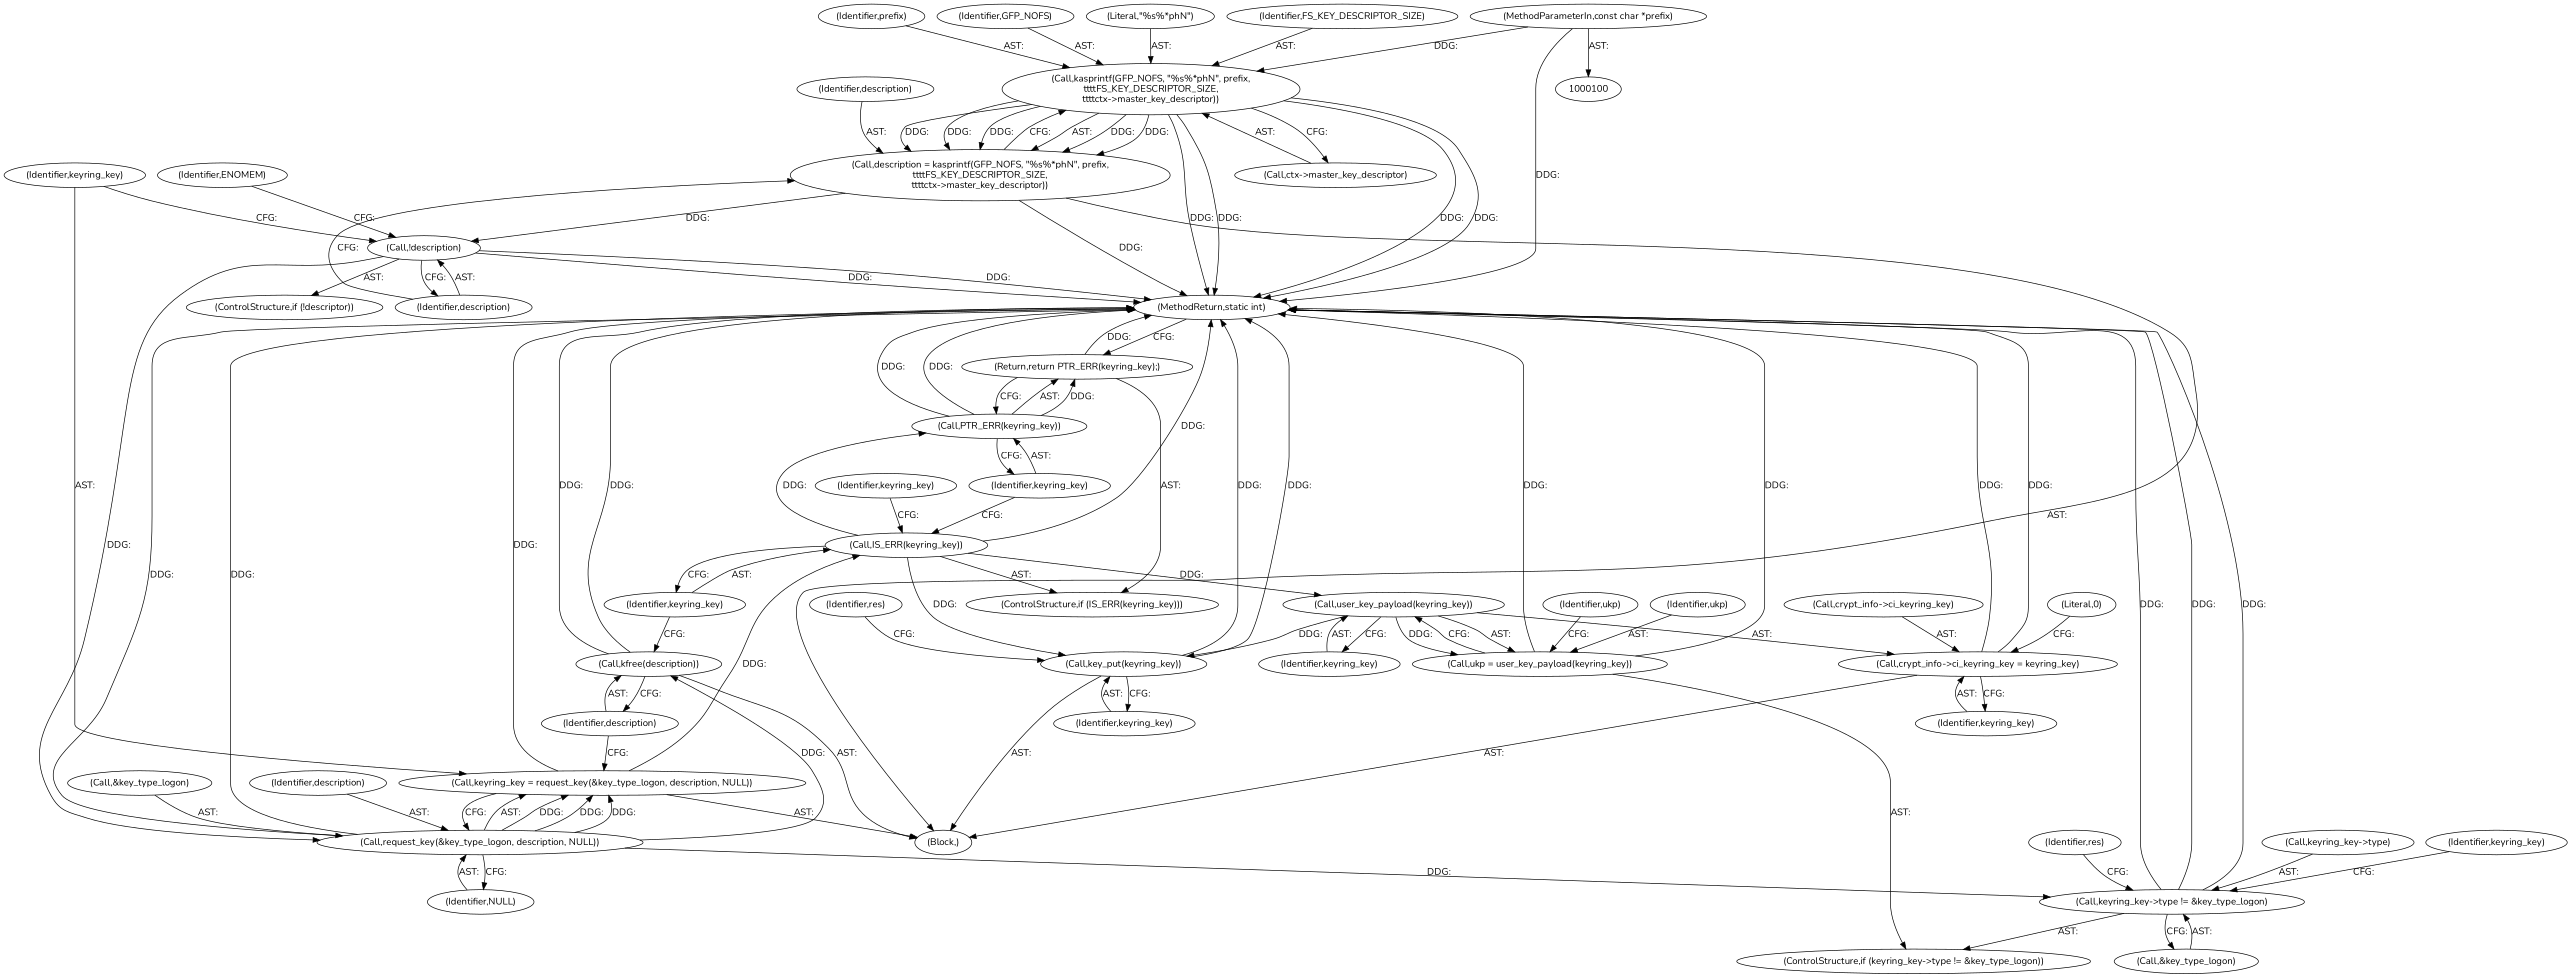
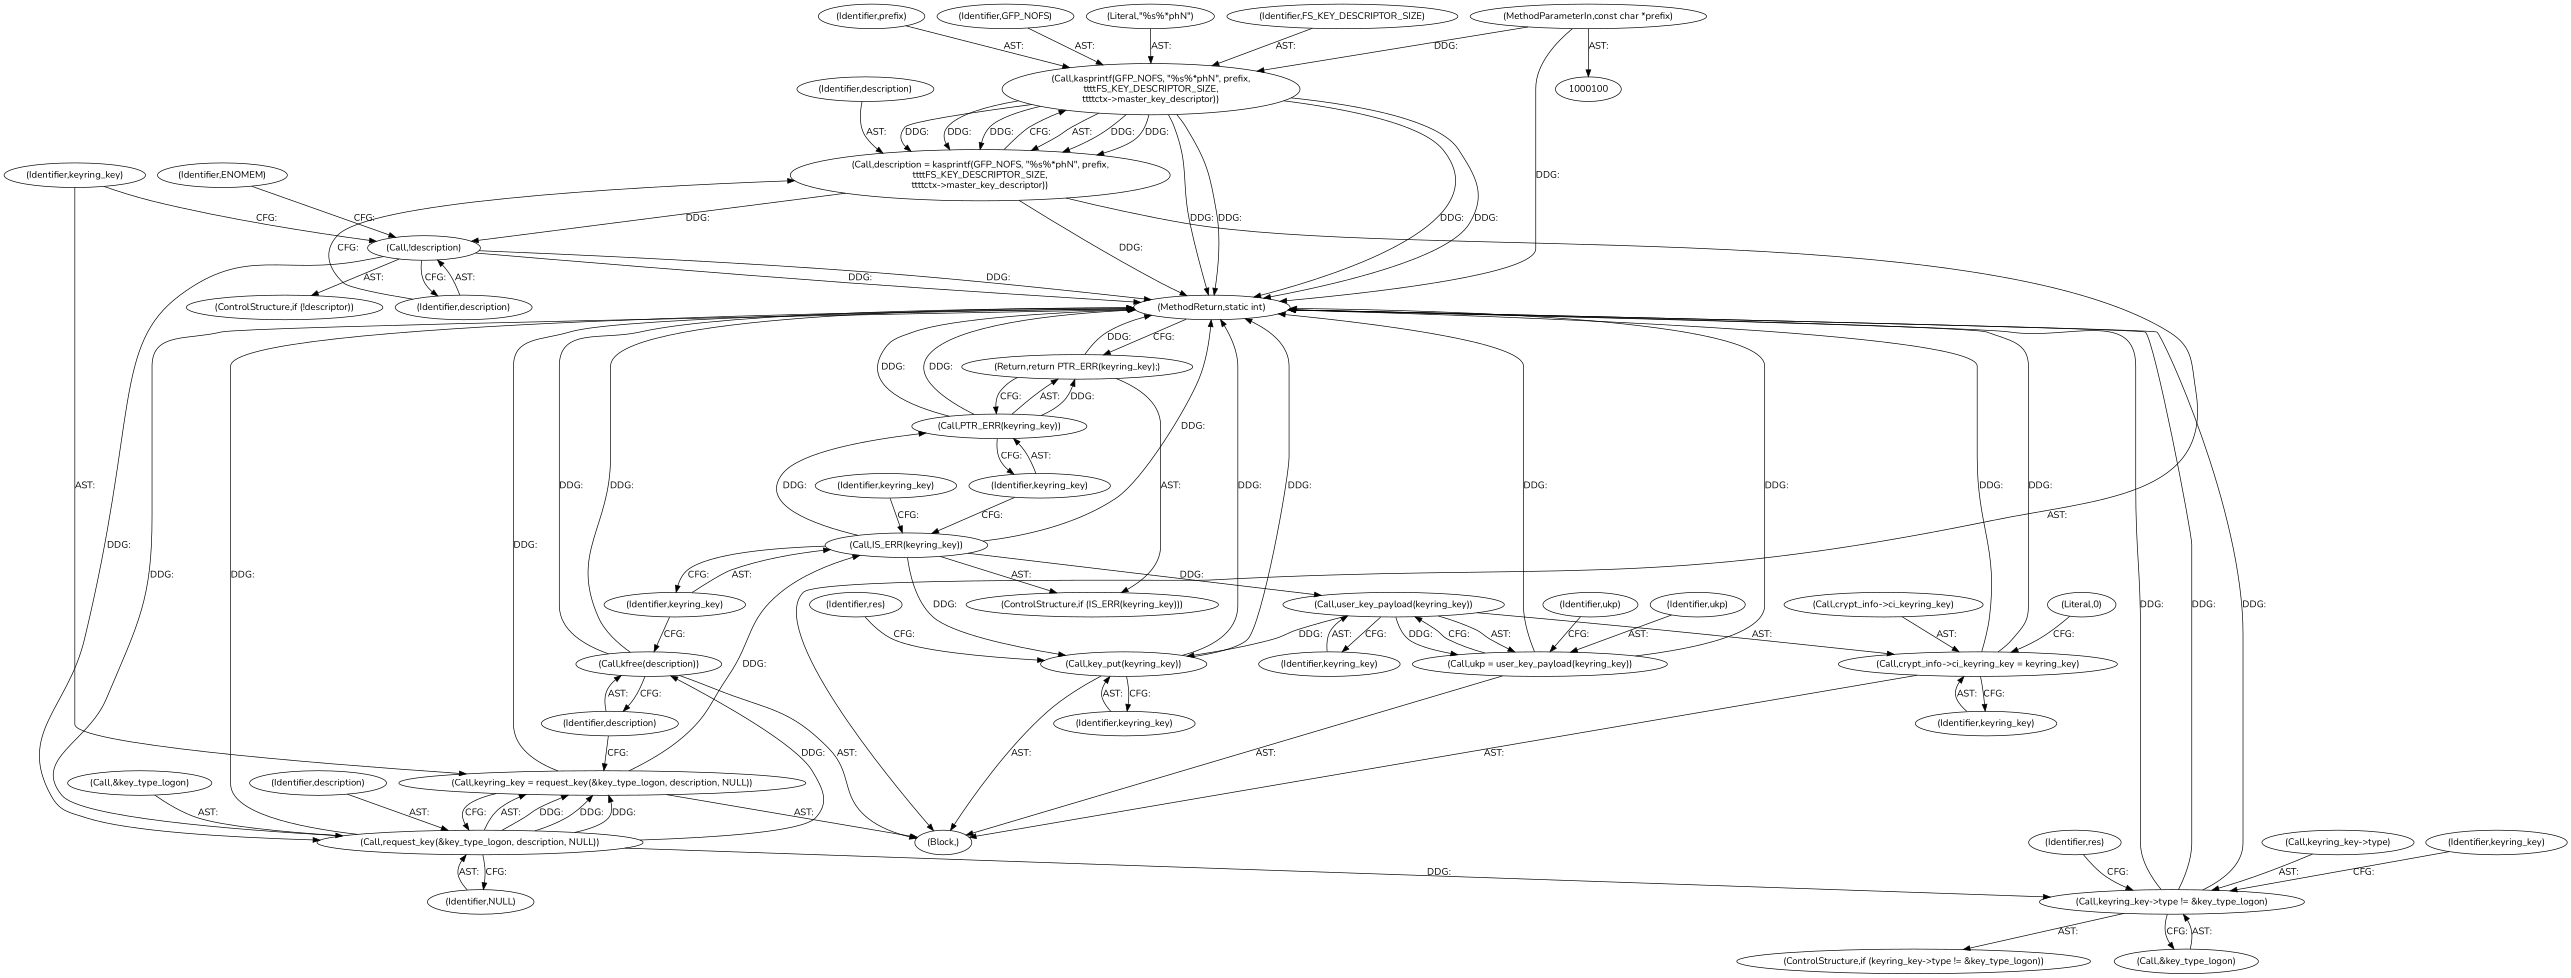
(1336, 175) -> none
(1841, 732) -> (1238, 754)
